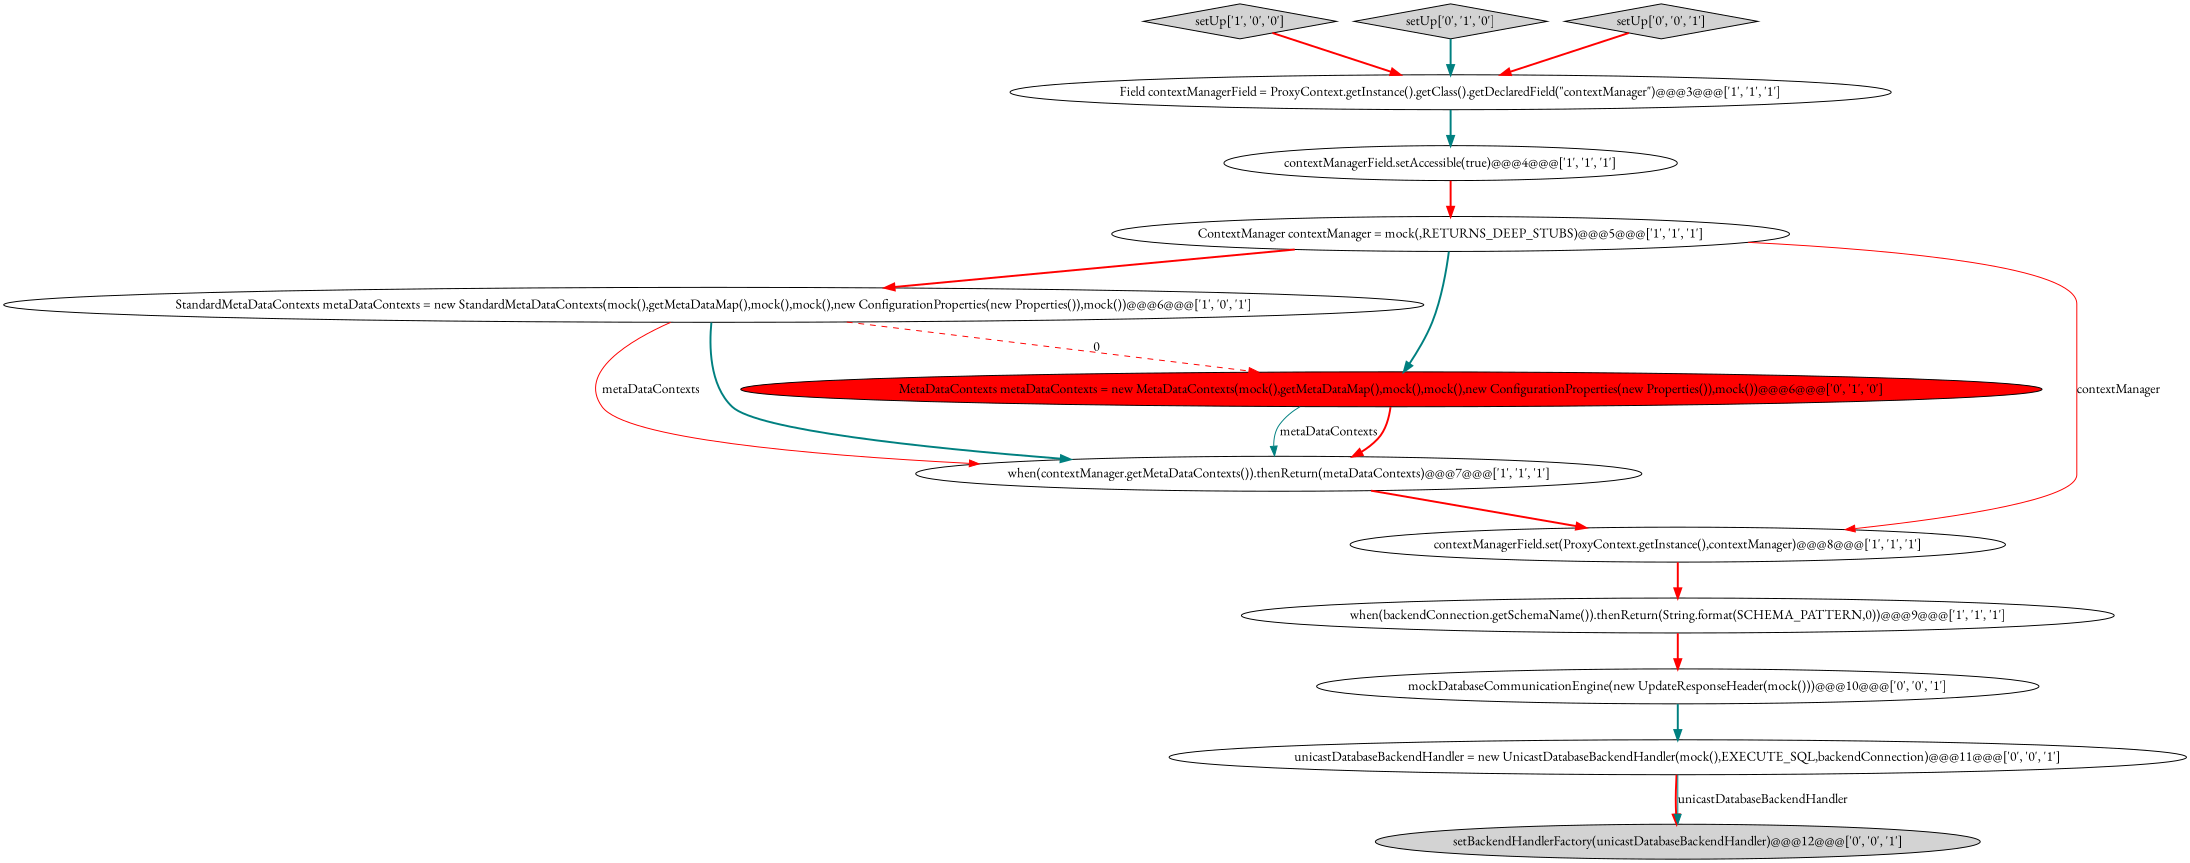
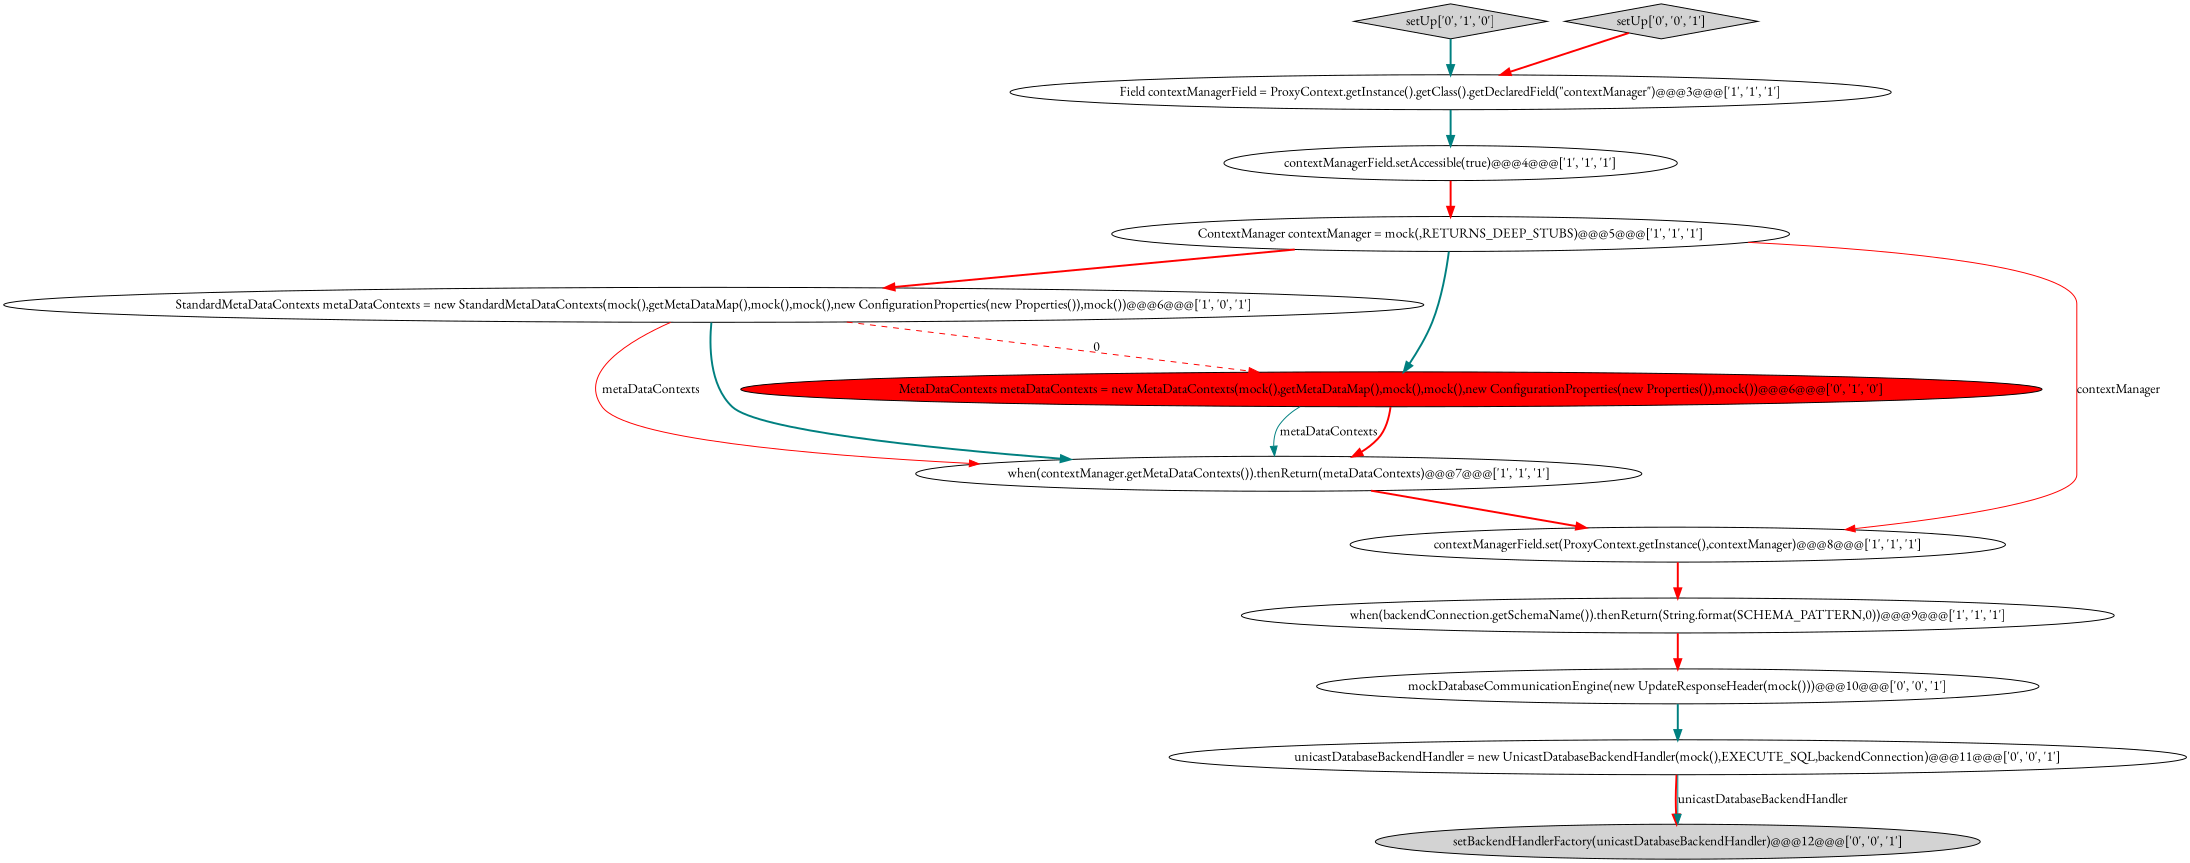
(1240, 21) -> none
